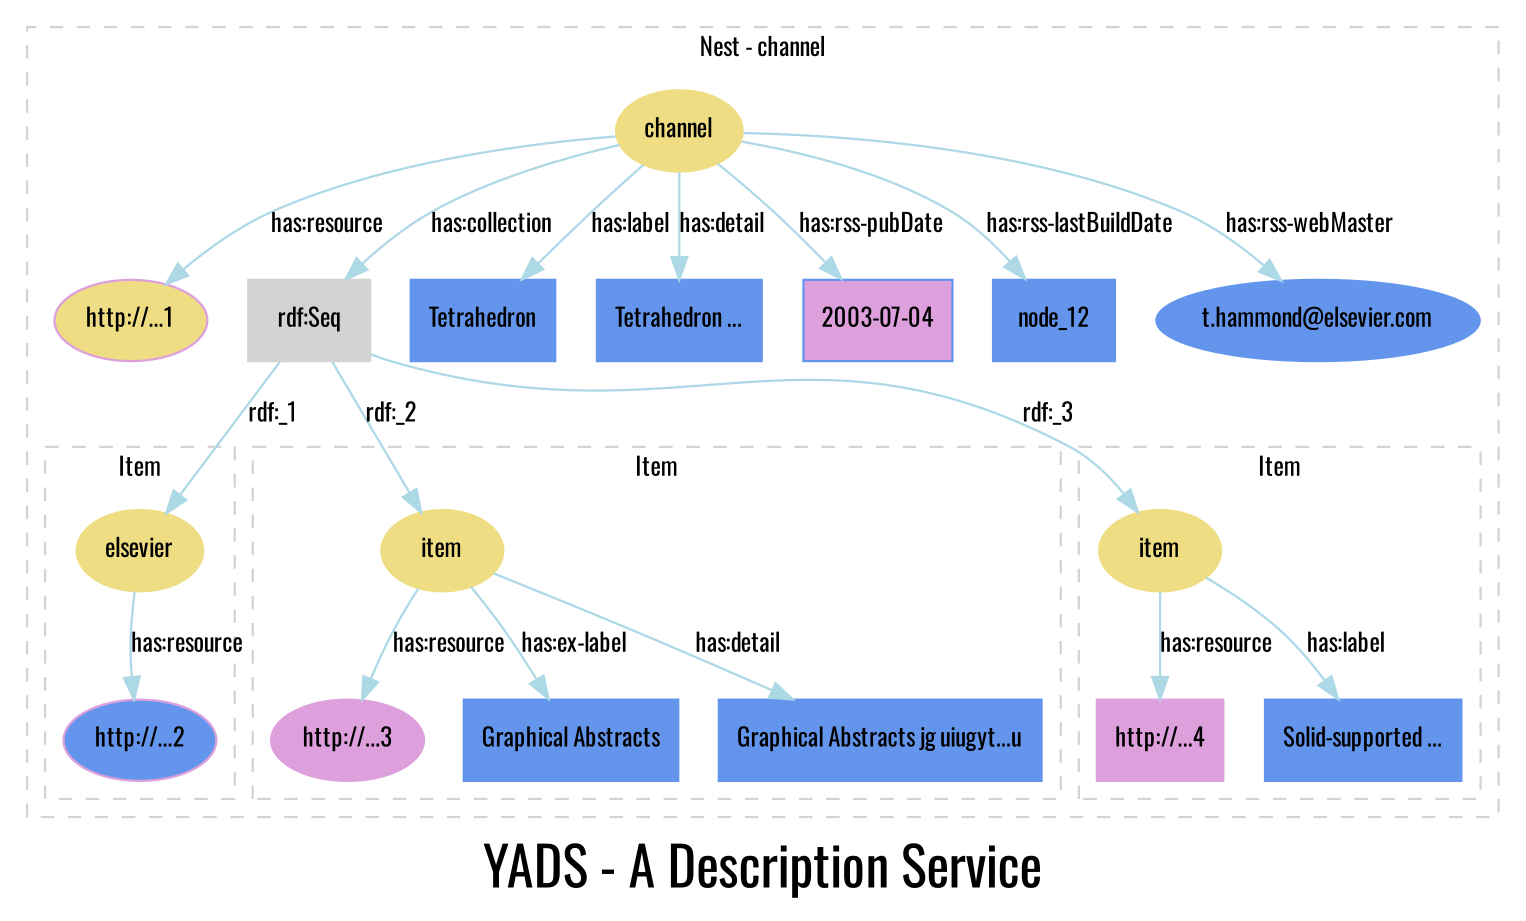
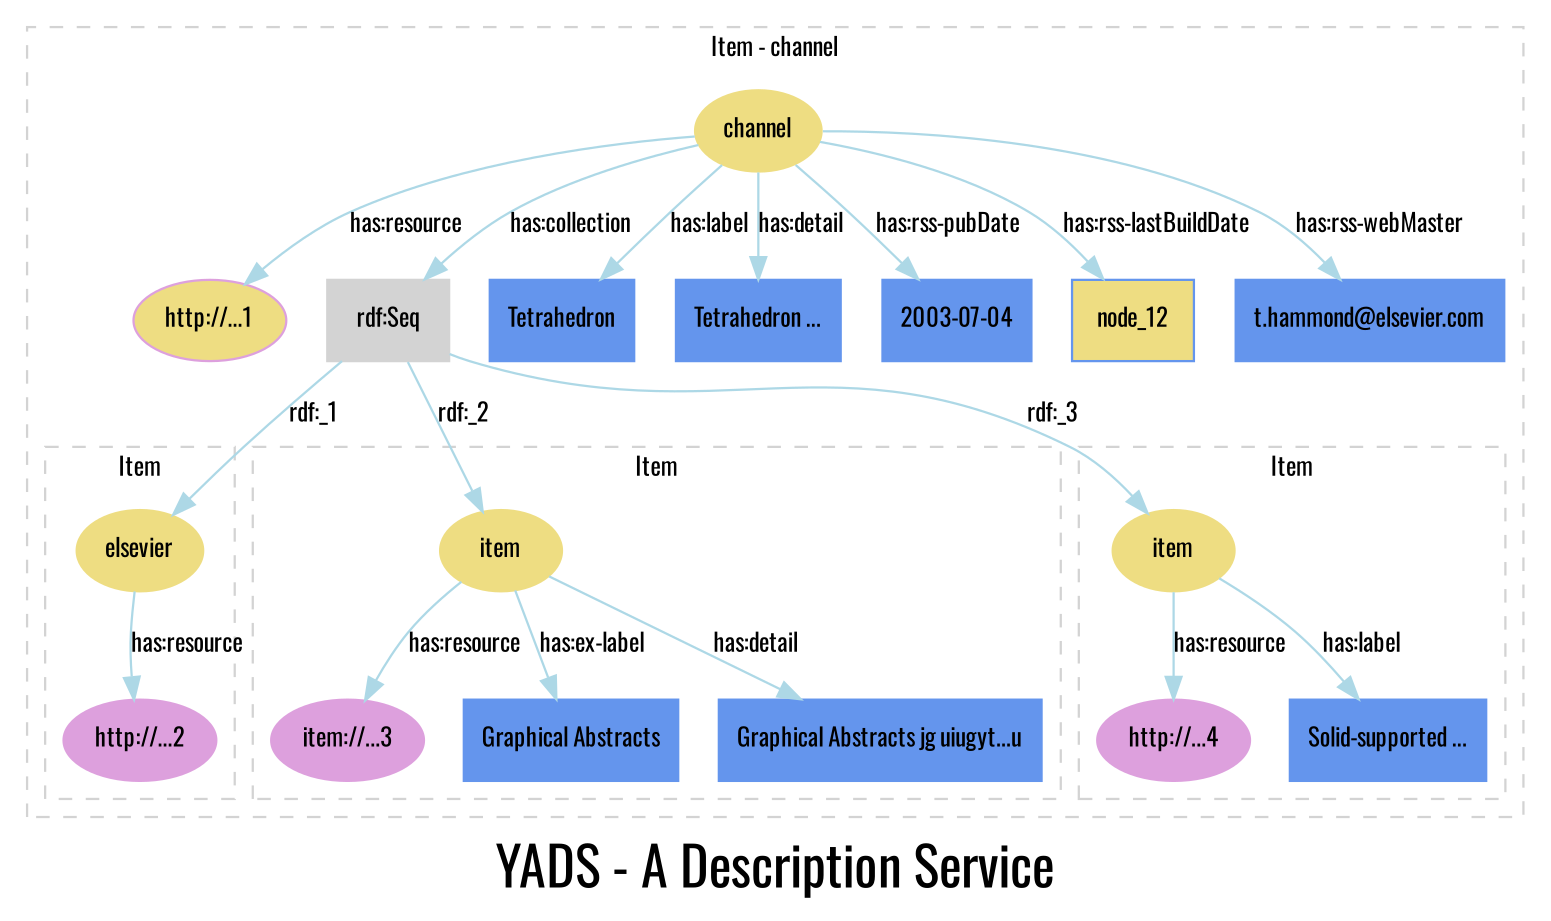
(763, 50) -> (775, 50)
(878, 320) -> (957, 320)
(1054, 320) -> (1133, 320)
(1318, 320) -> (1370, 320)
(140, 740) -> (140, 740)
(348, 740) -> (348, 740)
(1160, 740) -> (1174, 740)
